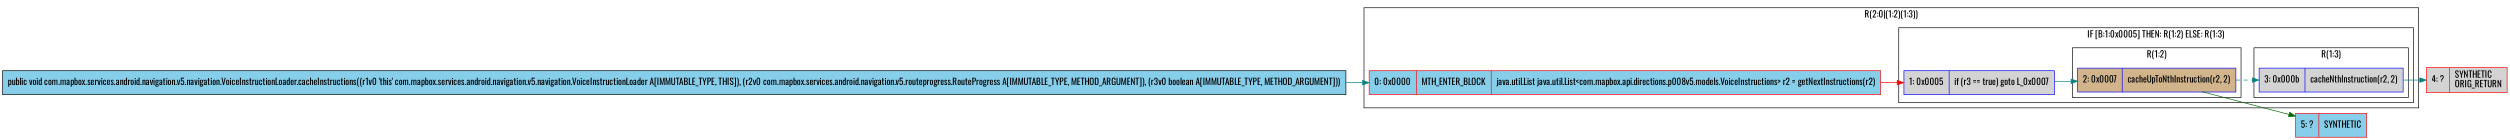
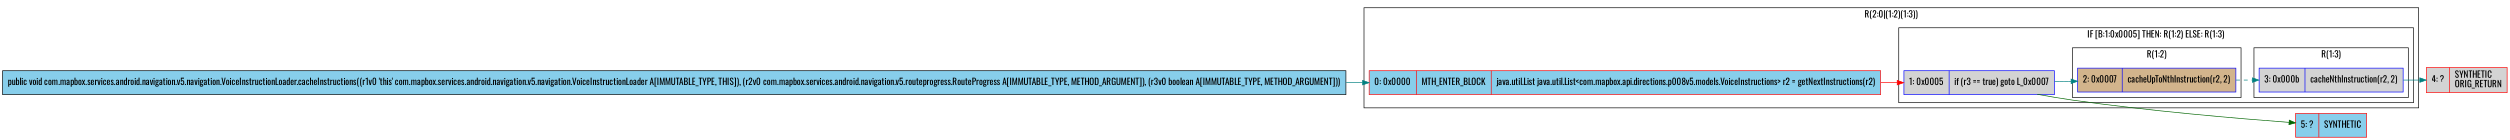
(2245, 103) -> (2169, 112)
